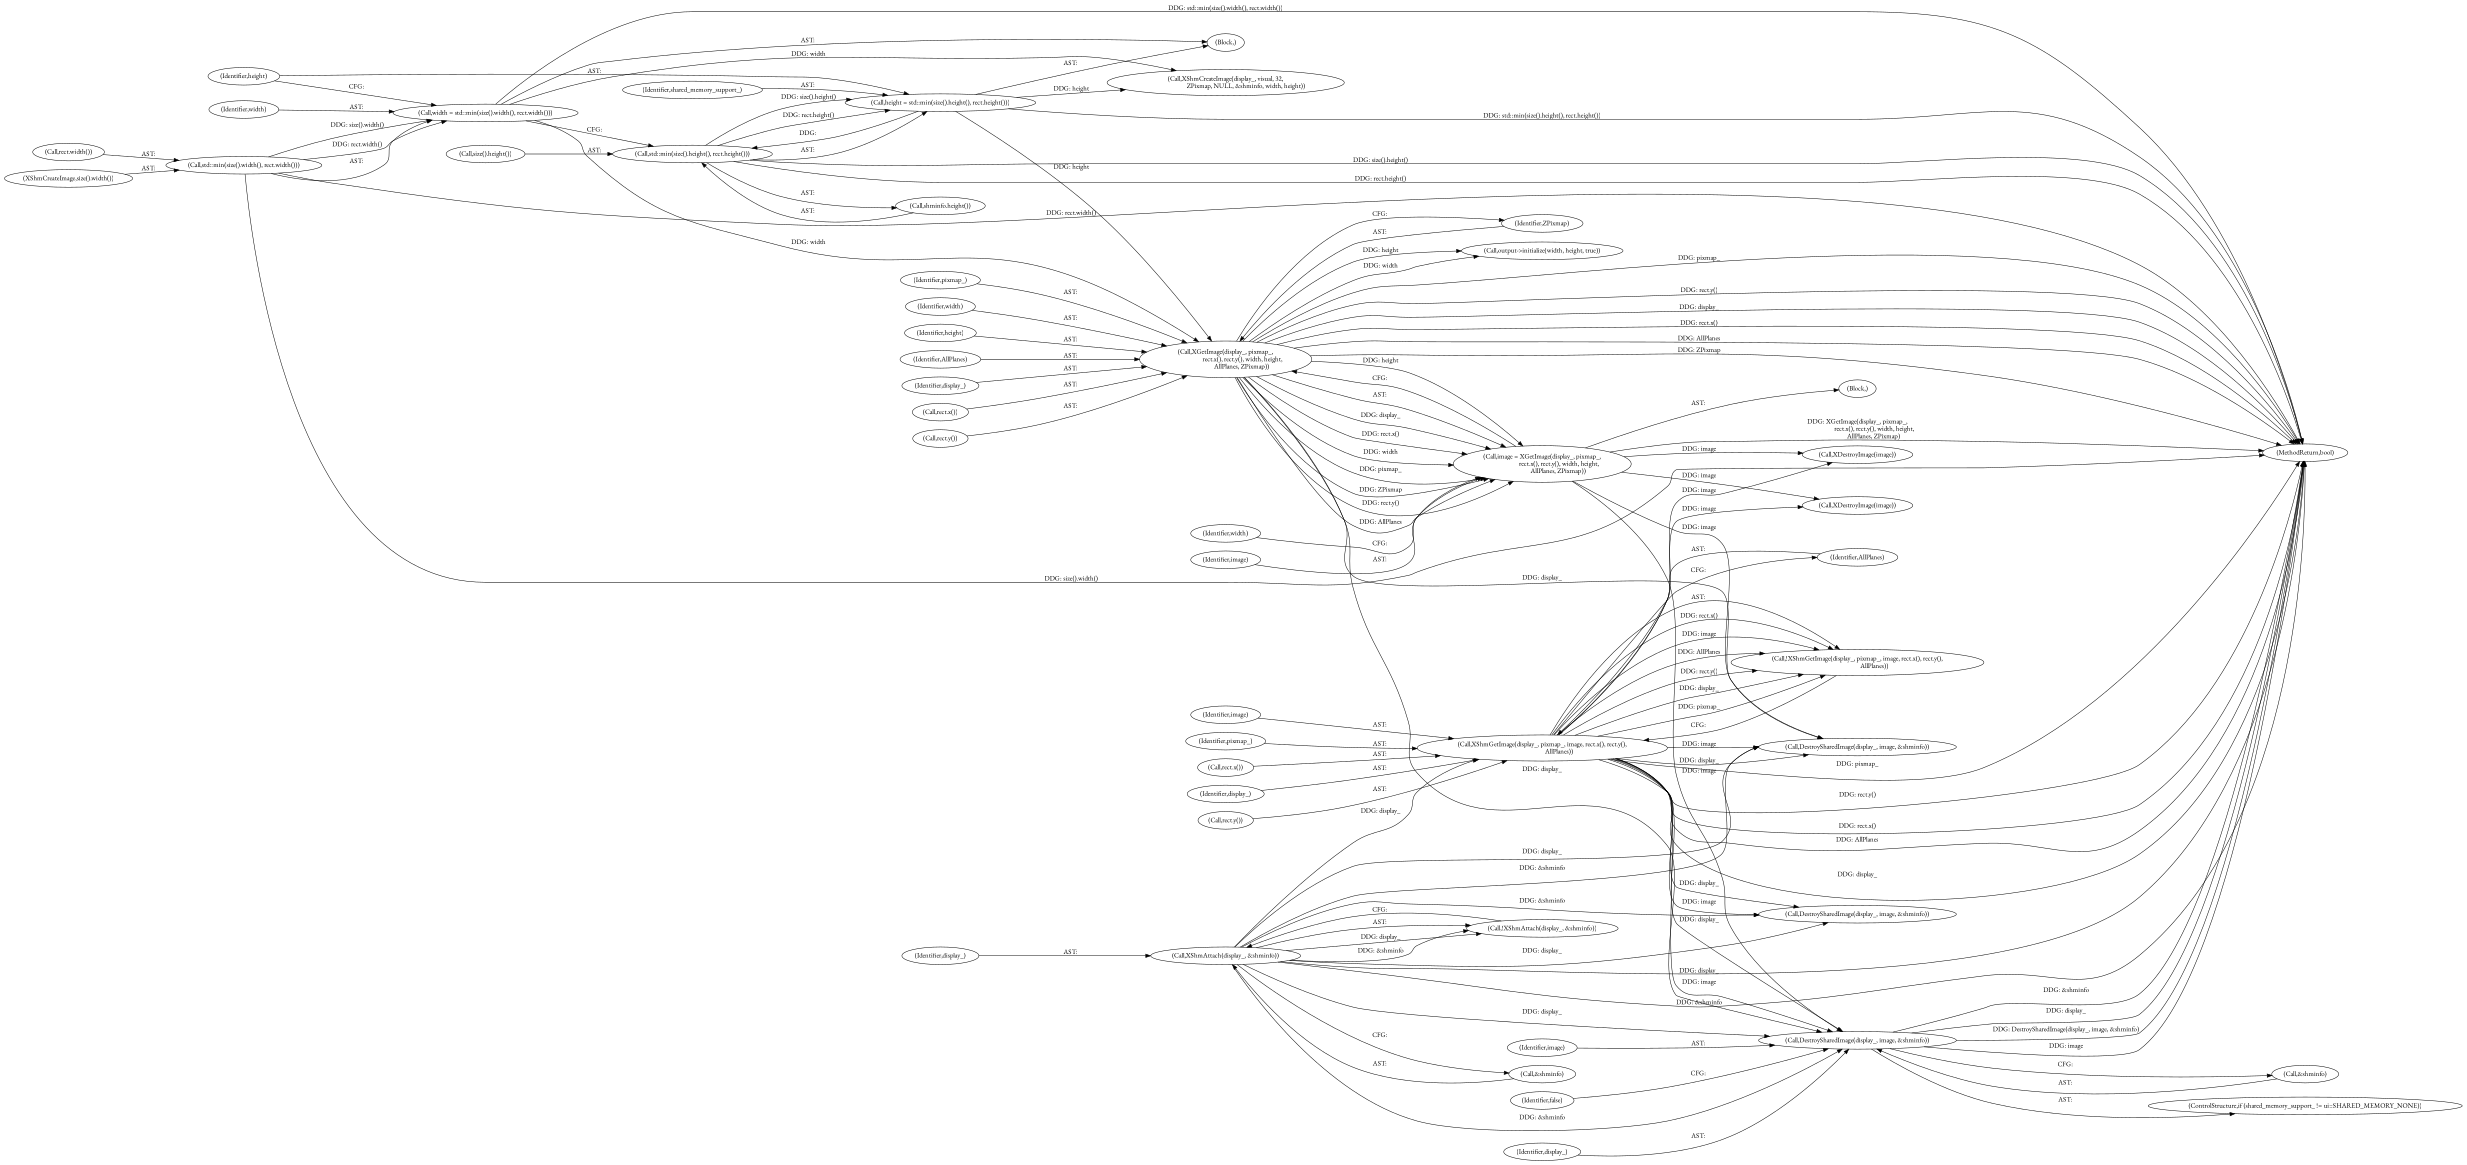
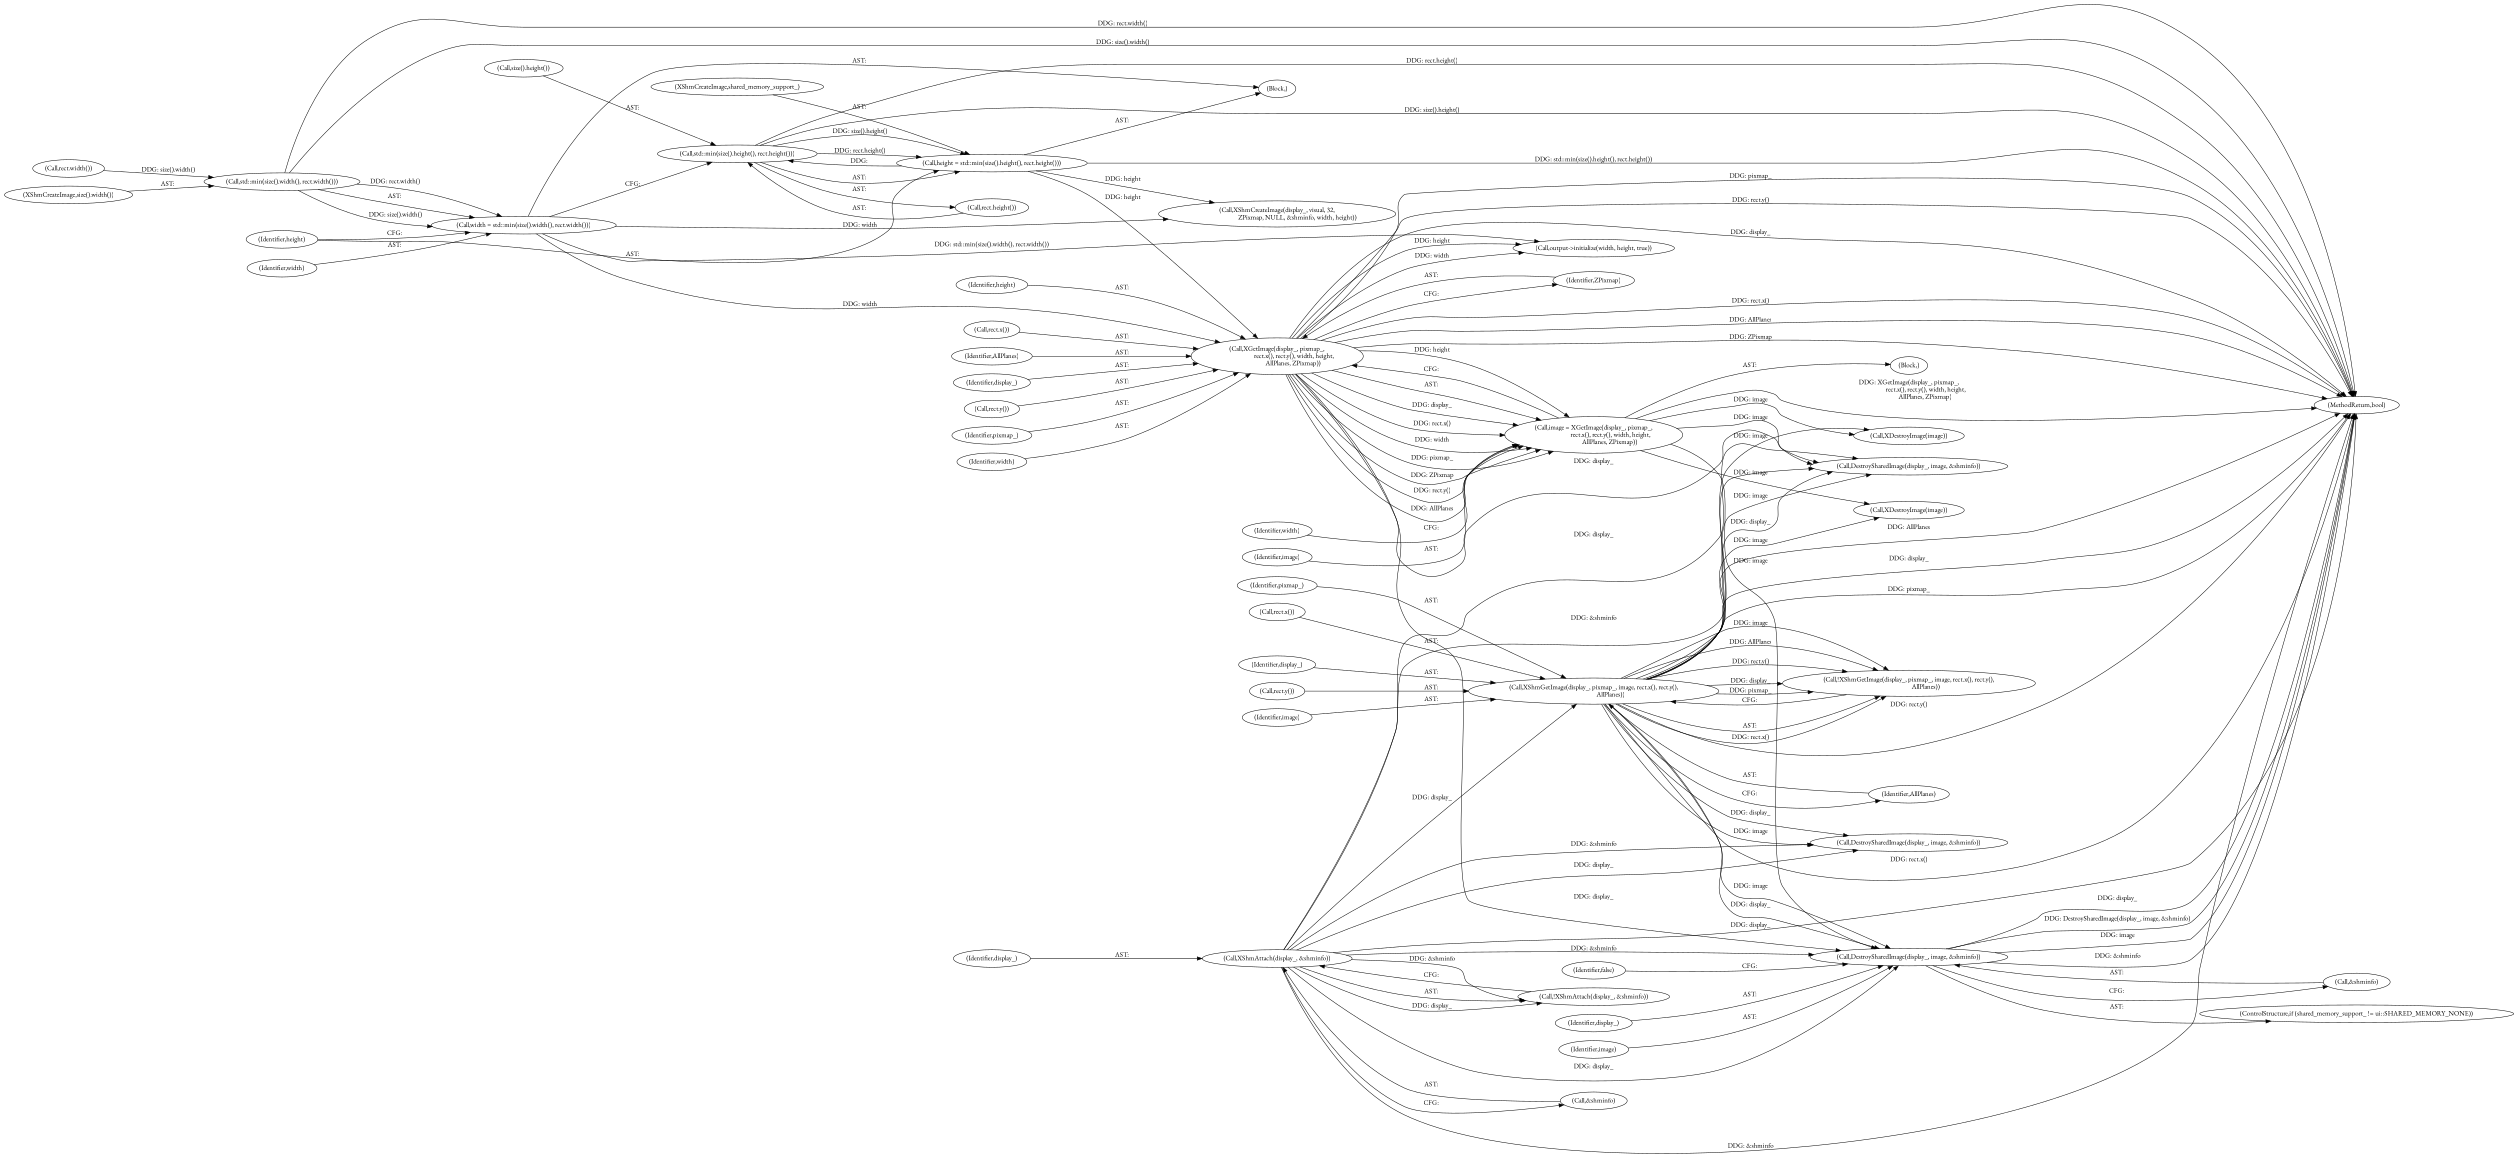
(1500, 12) -> (1037, 250)
(693, 90) -> (737, 87)
(149, 154) -> (168, 170)
(940, 206) -> (992, 208)
